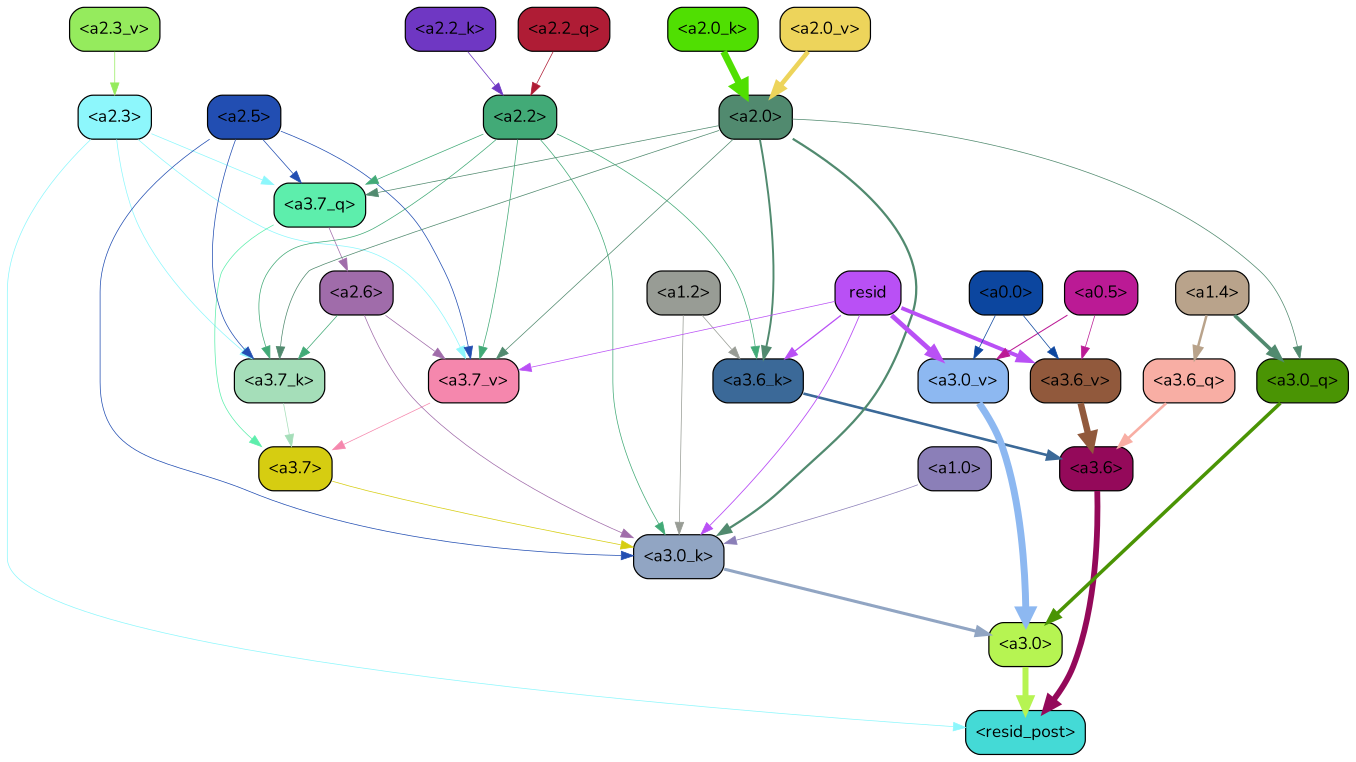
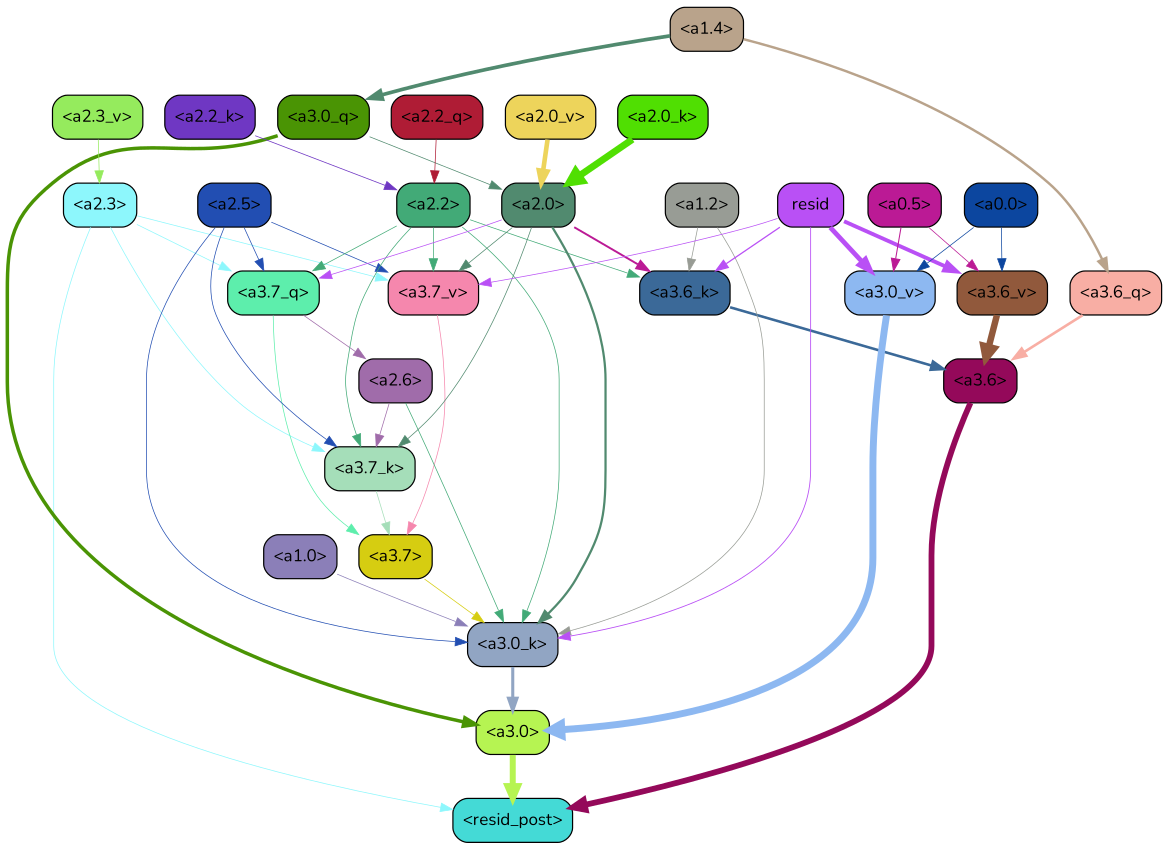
(540, 161) -> (417, 248)
(1080, 170) -> (427, 159)
(773, 243) -> (606, 246)
(322, 333) -> (384, 419)
(410, 333) -> none
(471, 448) -> (453, 506)
